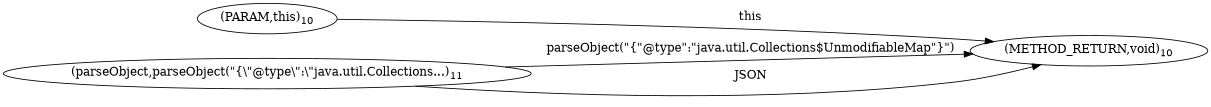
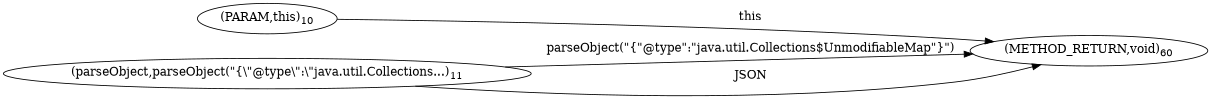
(1167, 49) -> (1167, 49)
